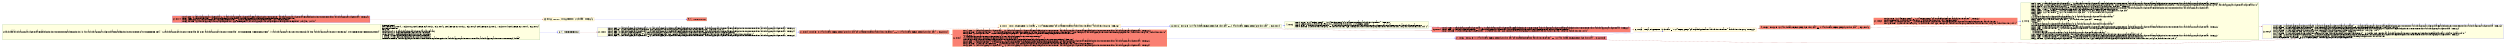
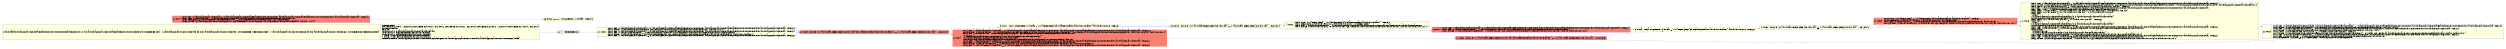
(697, 19) -> none
(1815, 27) -> (1815, 27)
